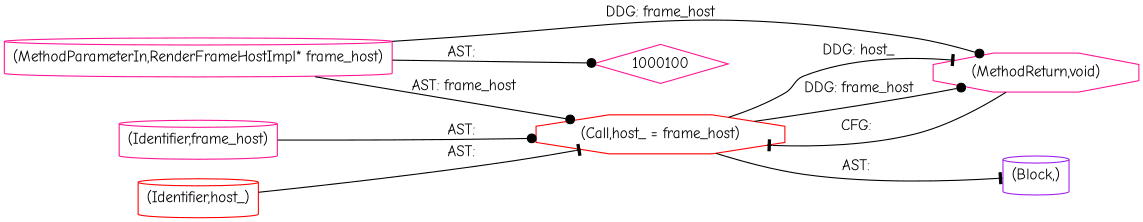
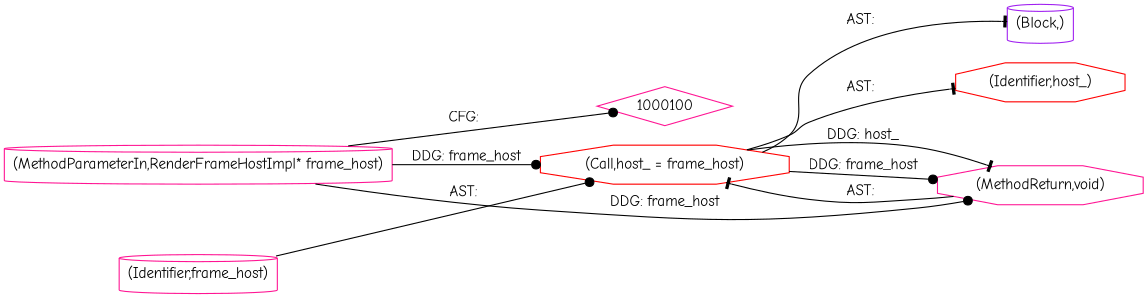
(464, 53) -> (466, 118)
(464, 86) -> (466, 157)
(859, 126) -> (863, 191)
(417, 174) -> (845, 110)
(198, 198) -> (1040, 82)
